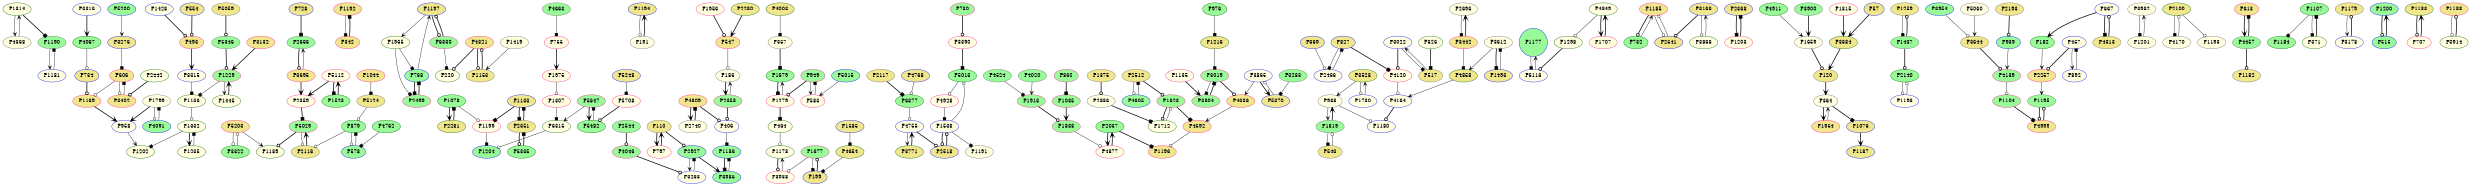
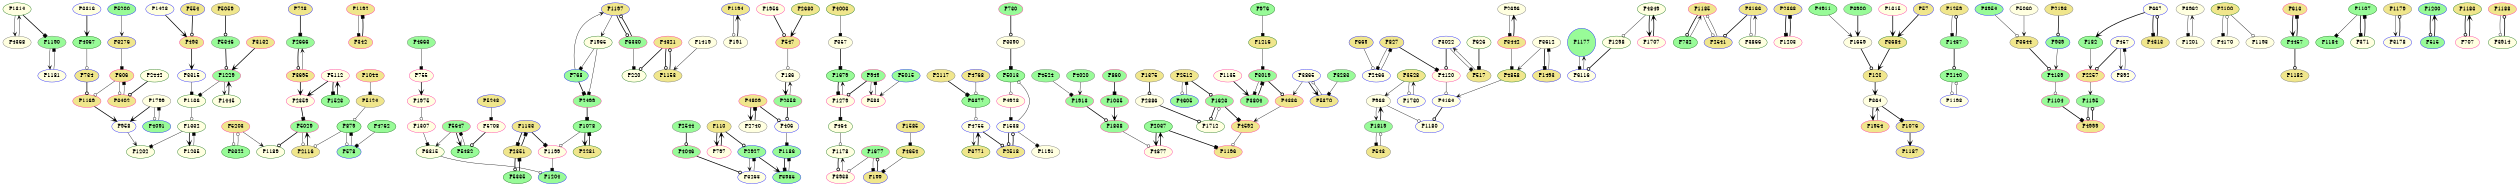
(745, 9) -> (805, 9)
(2312, 24) -> (2360, 24)
(174, 25) -> (175, 25)
(962, 42) -> (1011, 42)
(419, 90) -> (587, 112)
(1130, 113) -> (1179, 113)
